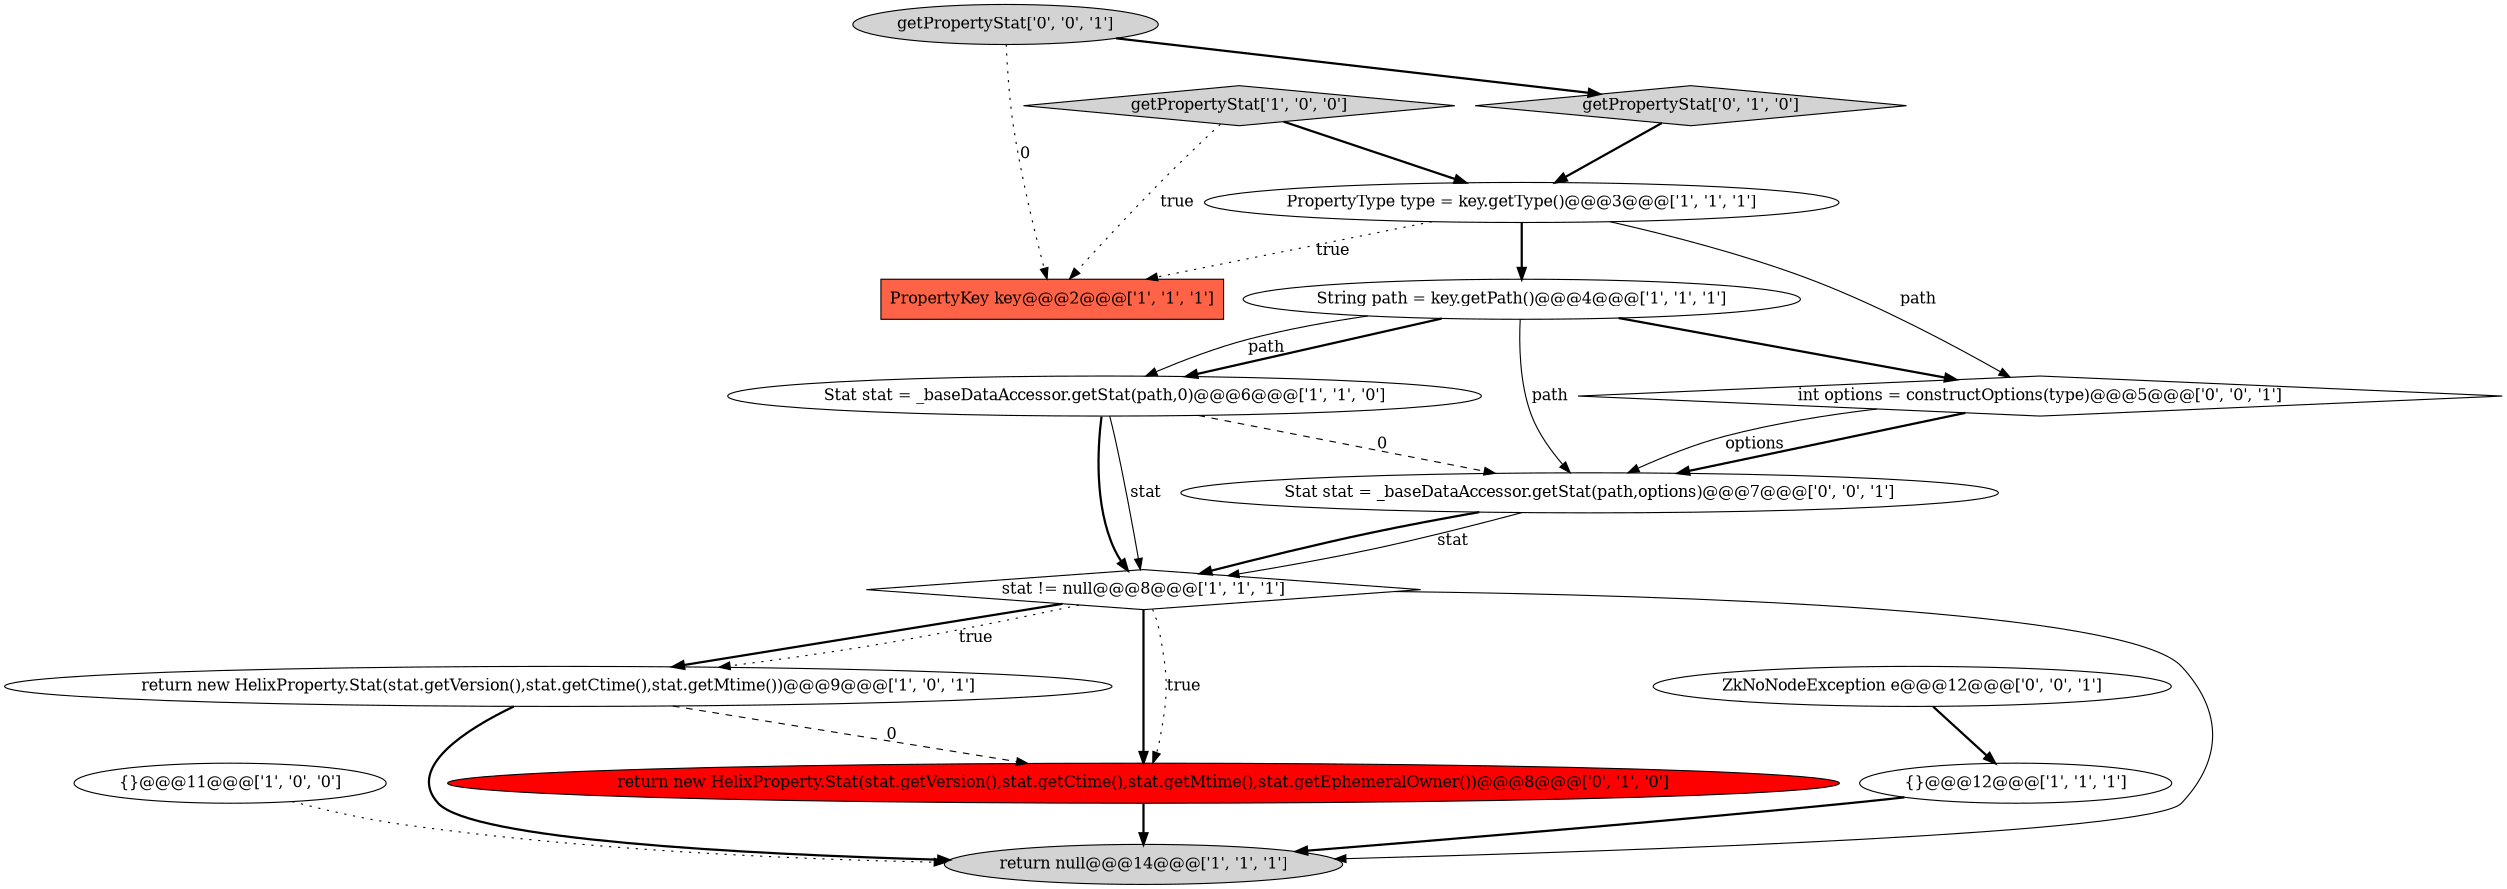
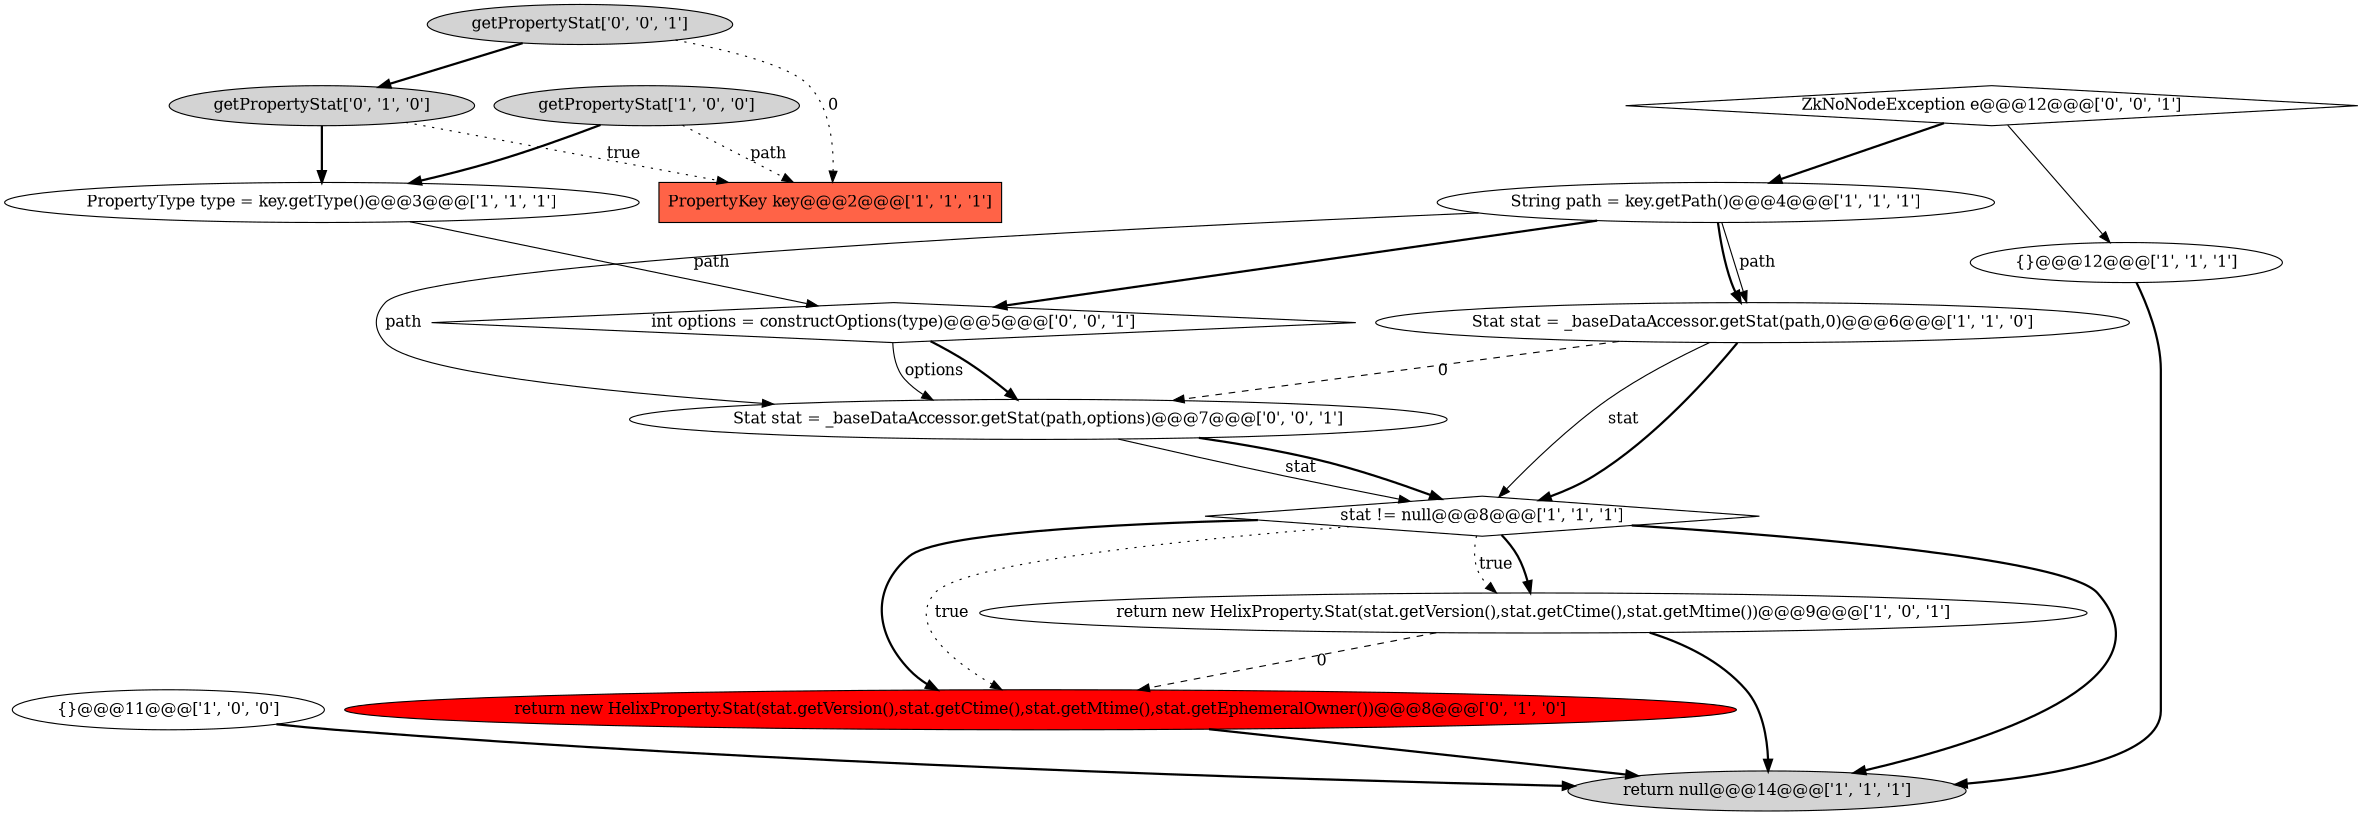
(1239, 106) -> (647, 106)
(1691, 106) -> (322, 106)
(1177, 202) -> (769, 154)
(1522, 245) -> (1862, 151)
(1295, 249) -> (562, 151)
(1912, 686) -> (1992, 106)
(1960, 731) -> (2055, 180)
(2209, 756) -> (2038, 570)
(547, 841) -> (919, 764)
